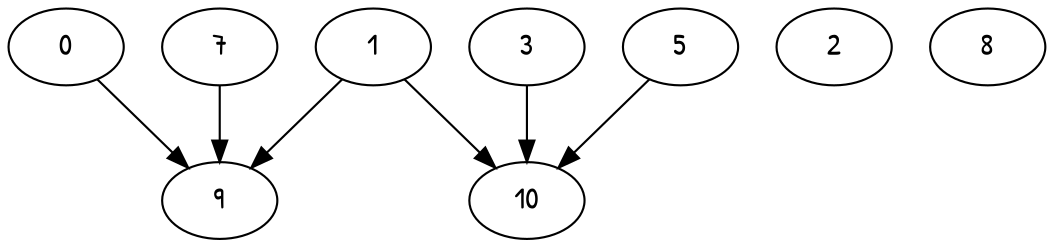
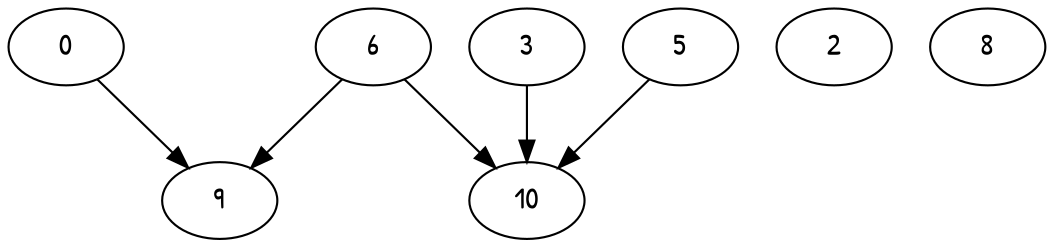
(220, 47) -> none
(373, 47) -> (373, 47)
